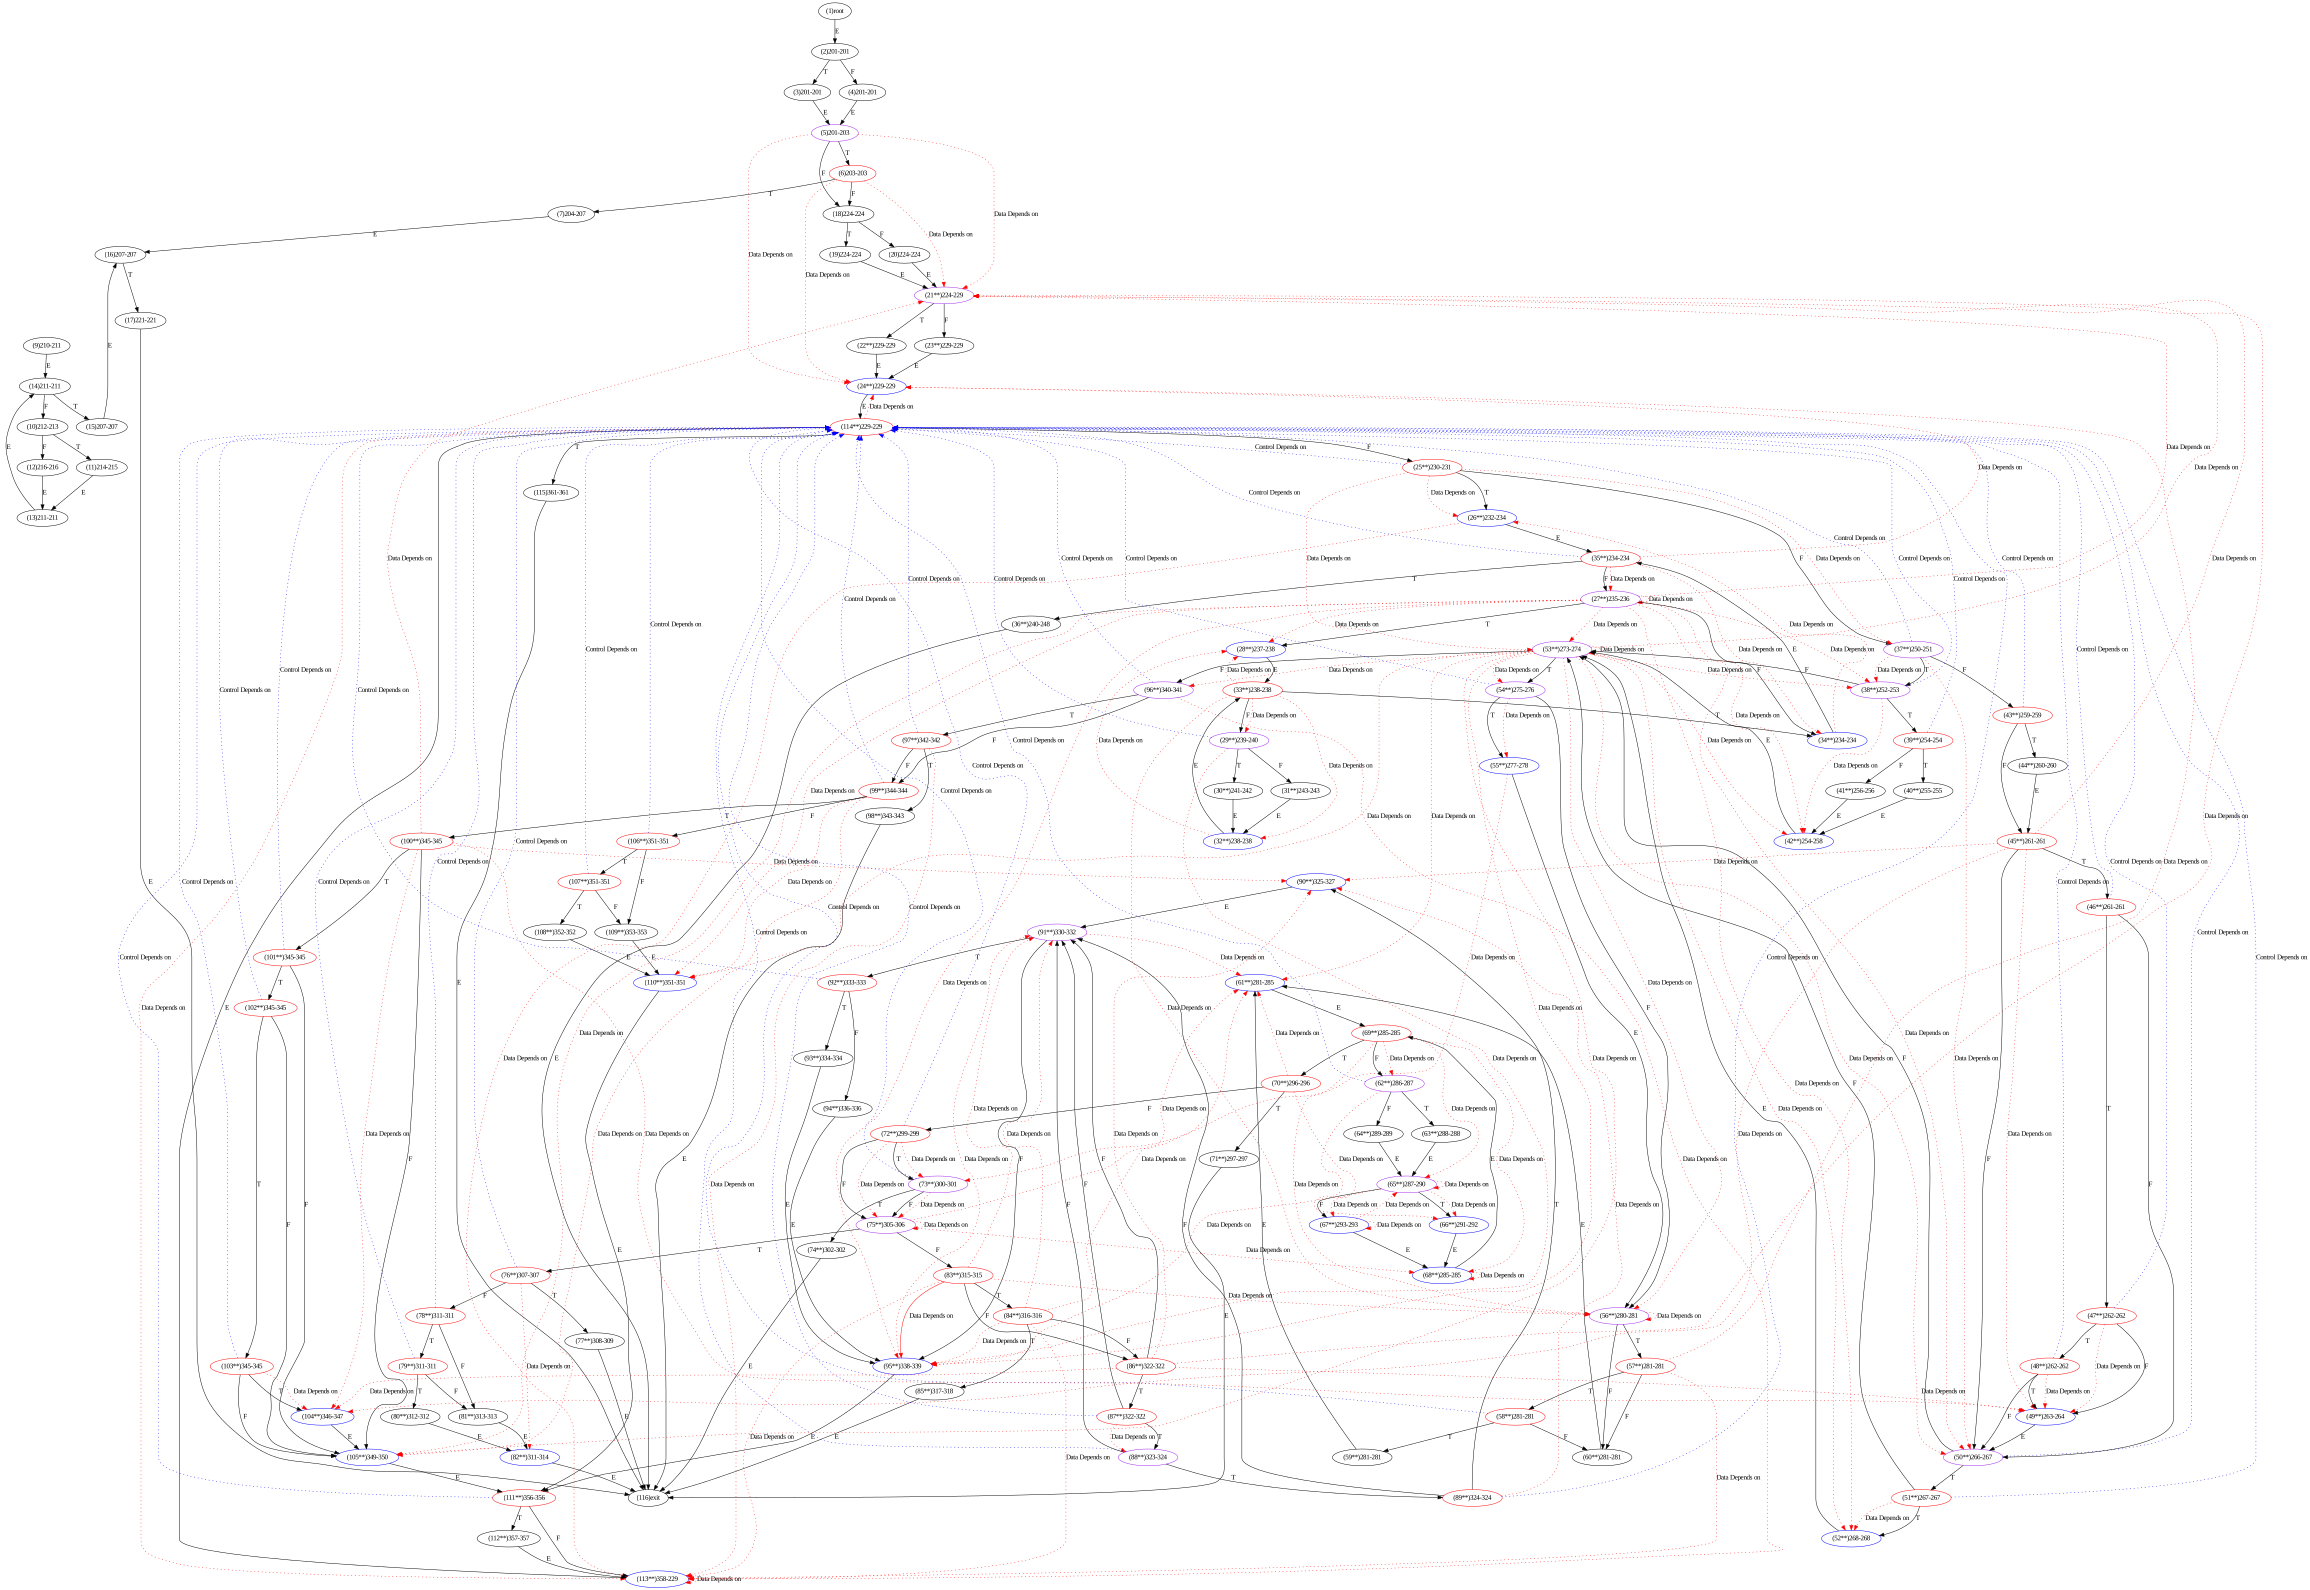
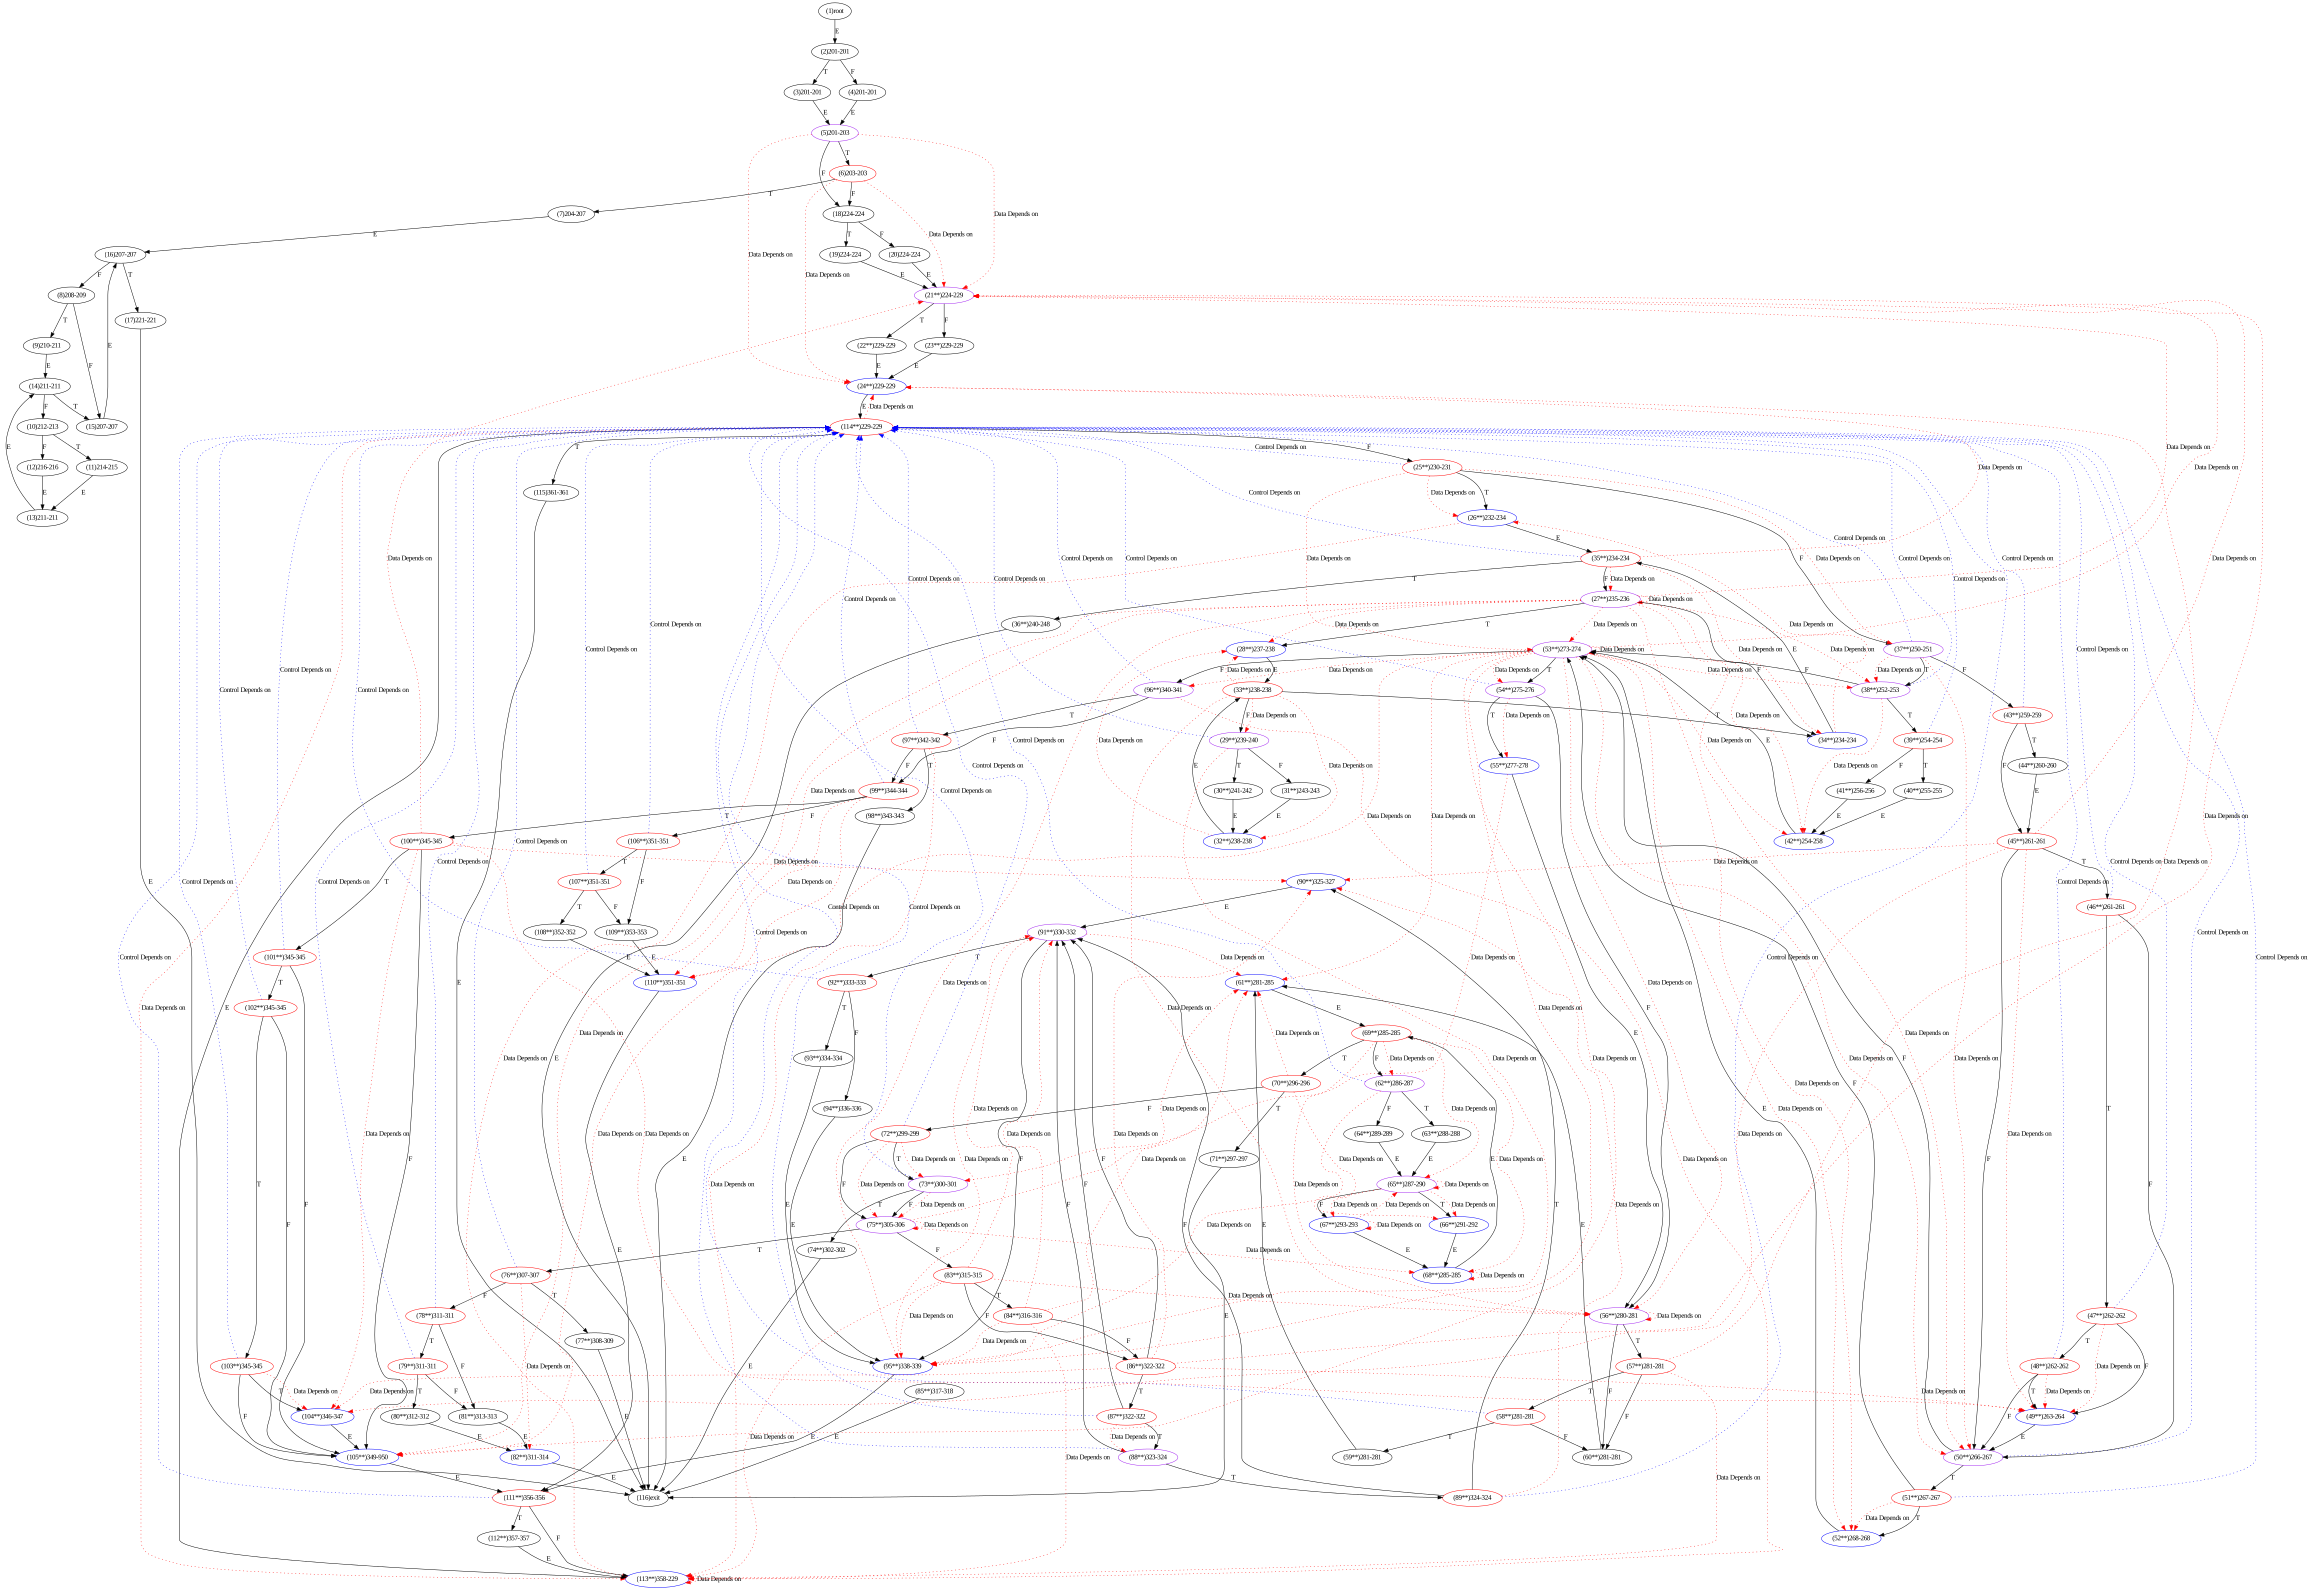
none -> (71, 295)
(908, 1309) -> (908, 1309)
(1011, 1367) -> none
(367, 1457) -> (367, 1457)
